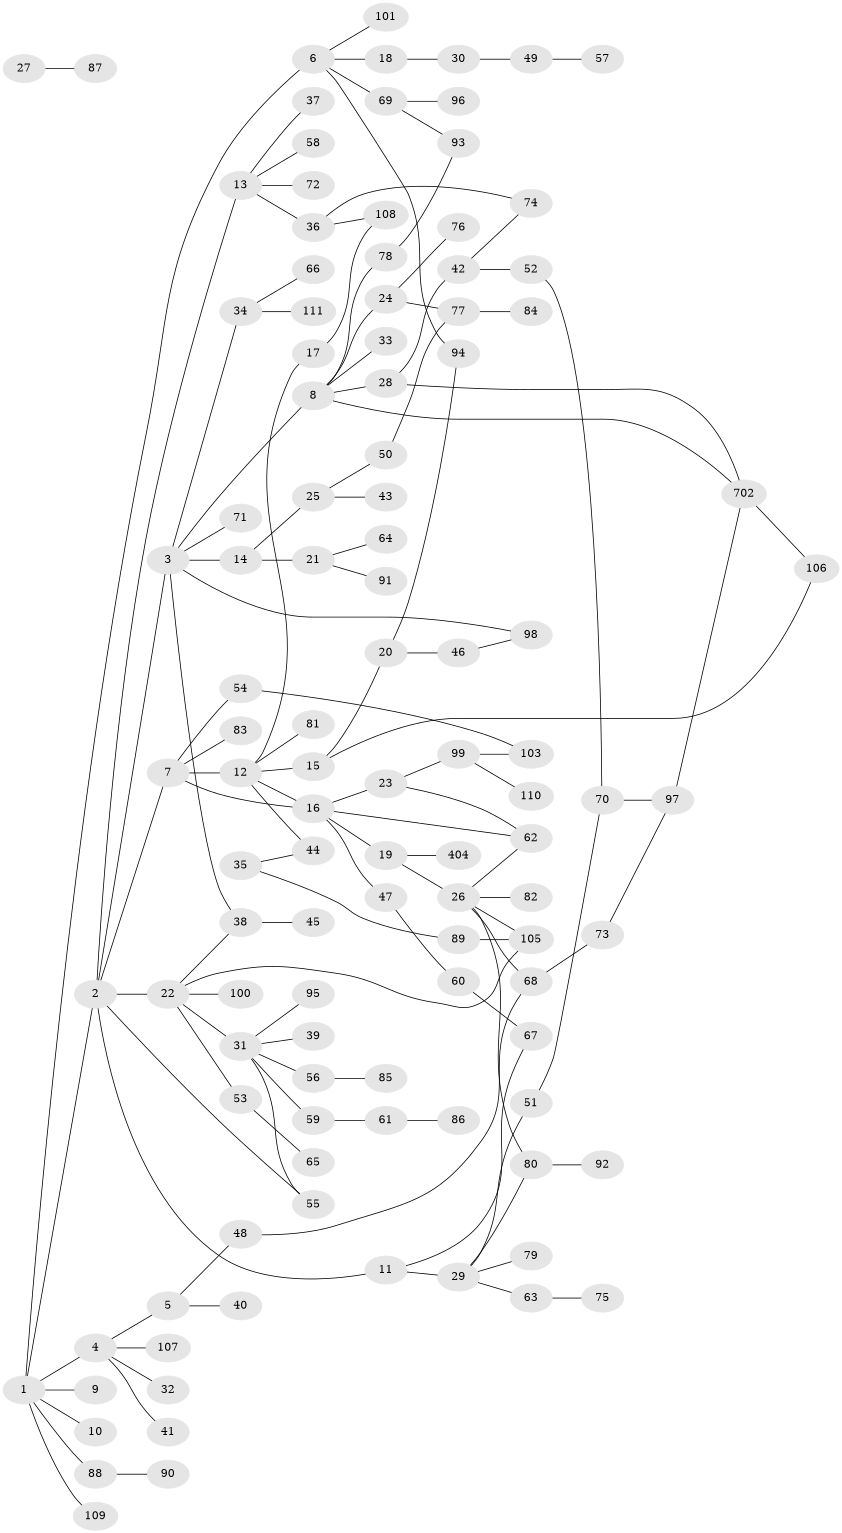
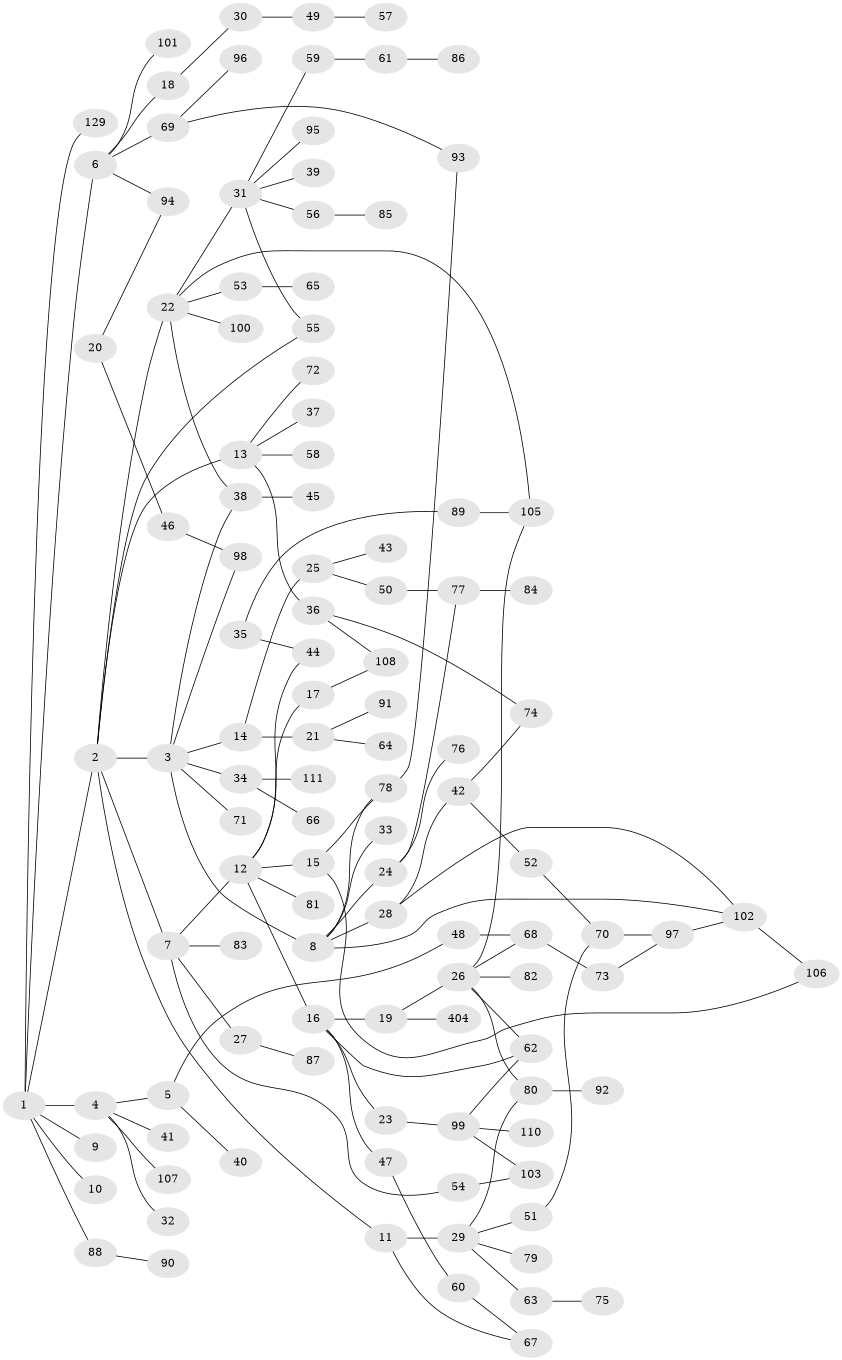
(744, 494) -> (744, 917)
(356, 713) -> (350, 826)
(238, 799) -> (204, 993)
(464, 802) -> (493, 1087)
(96, 1516) -> (96, 123)
